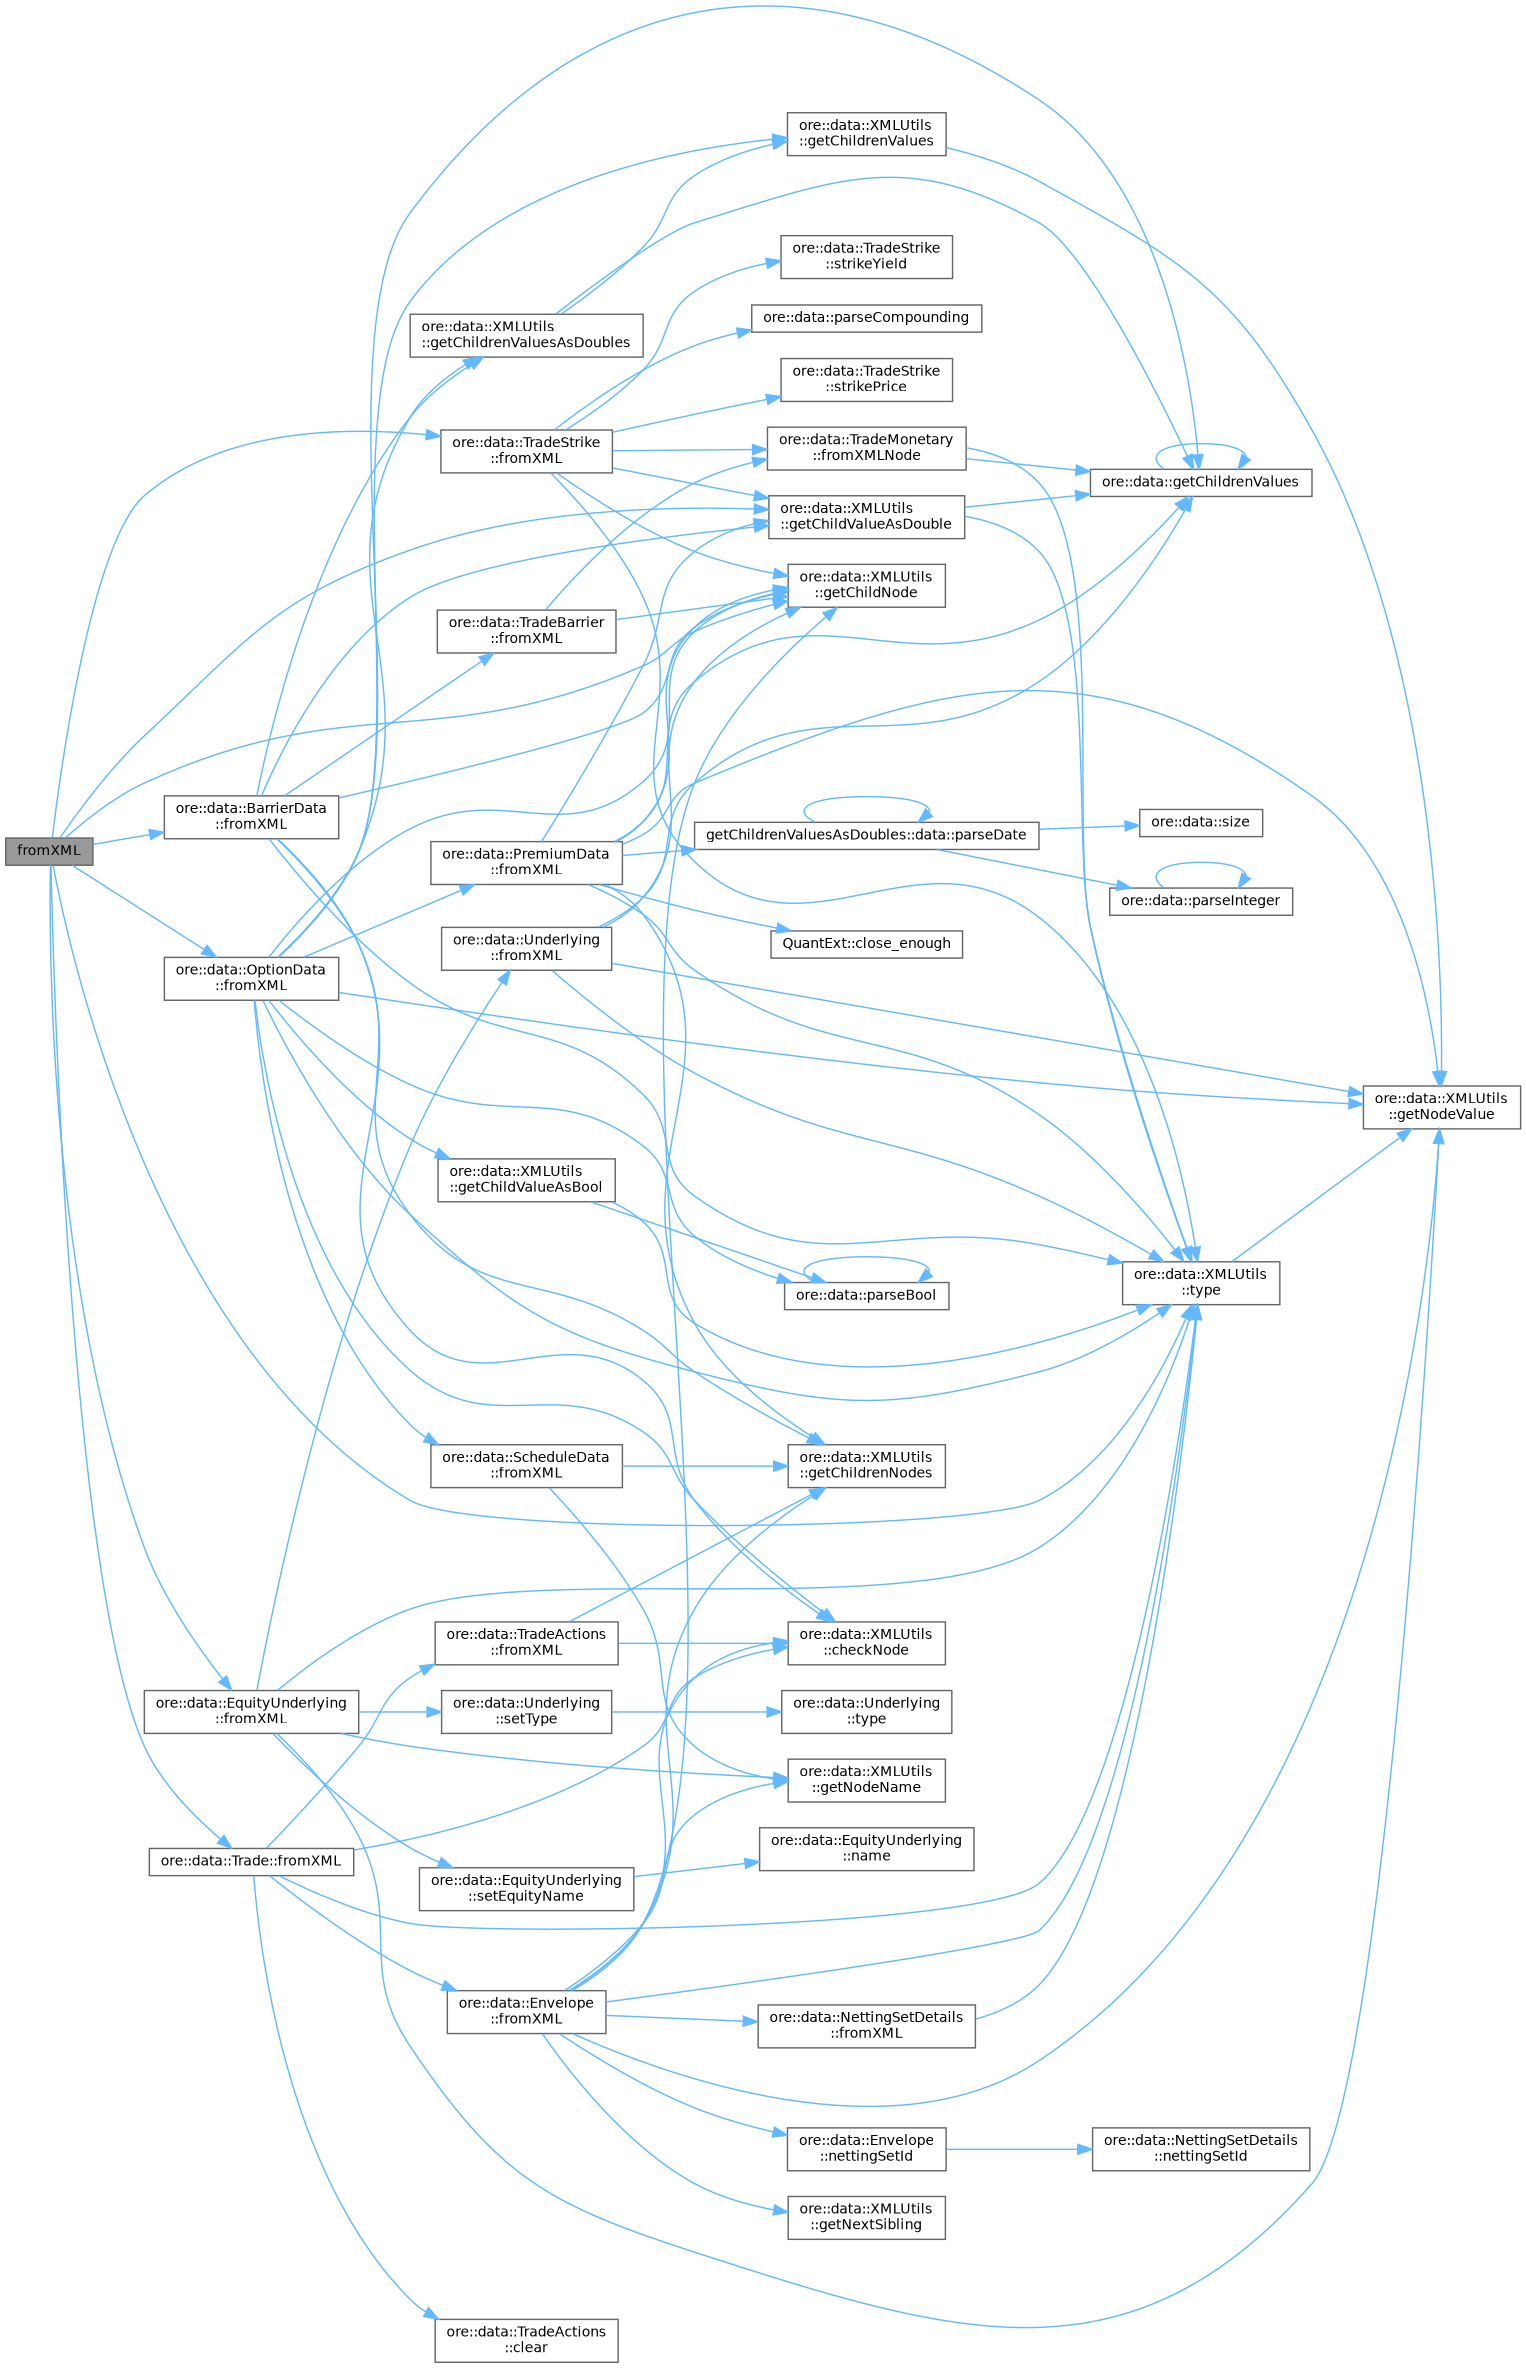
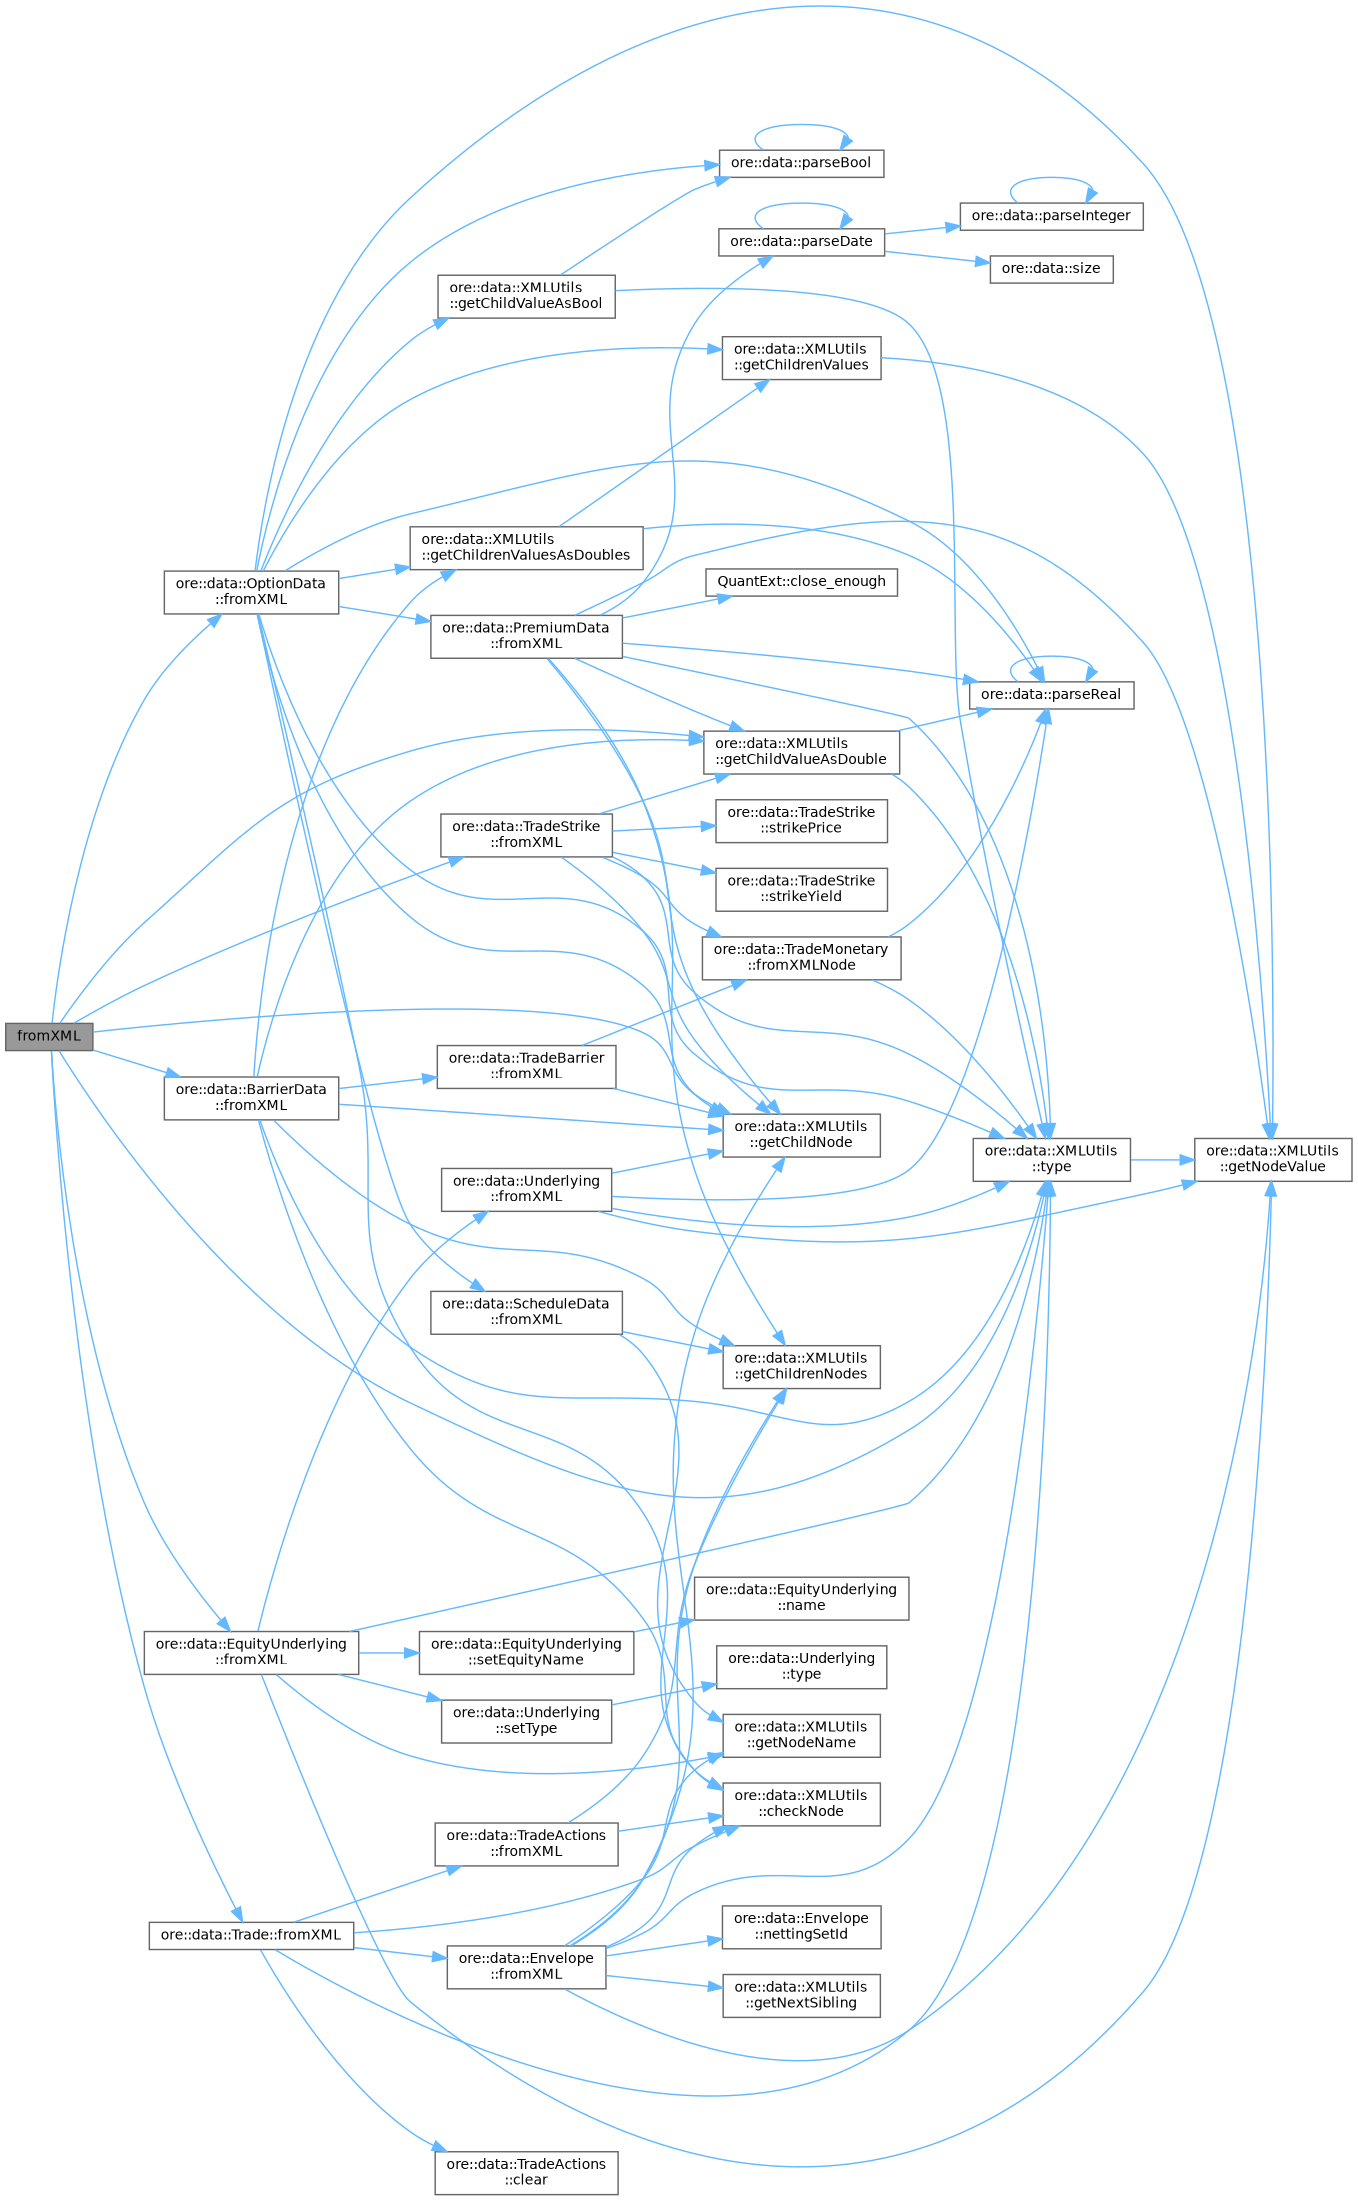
(867, 319) -> none
(1201, 483) -> (1052, 695)
(867, 836) -> (802, 242)
(867, 2026) -> none
(1201, 2149) -> none
